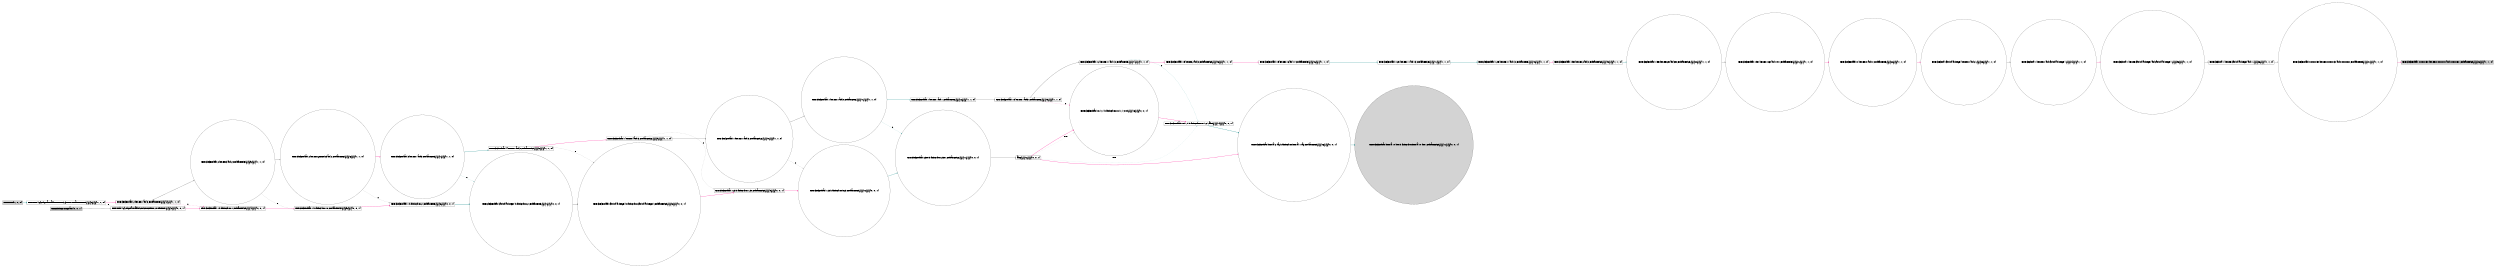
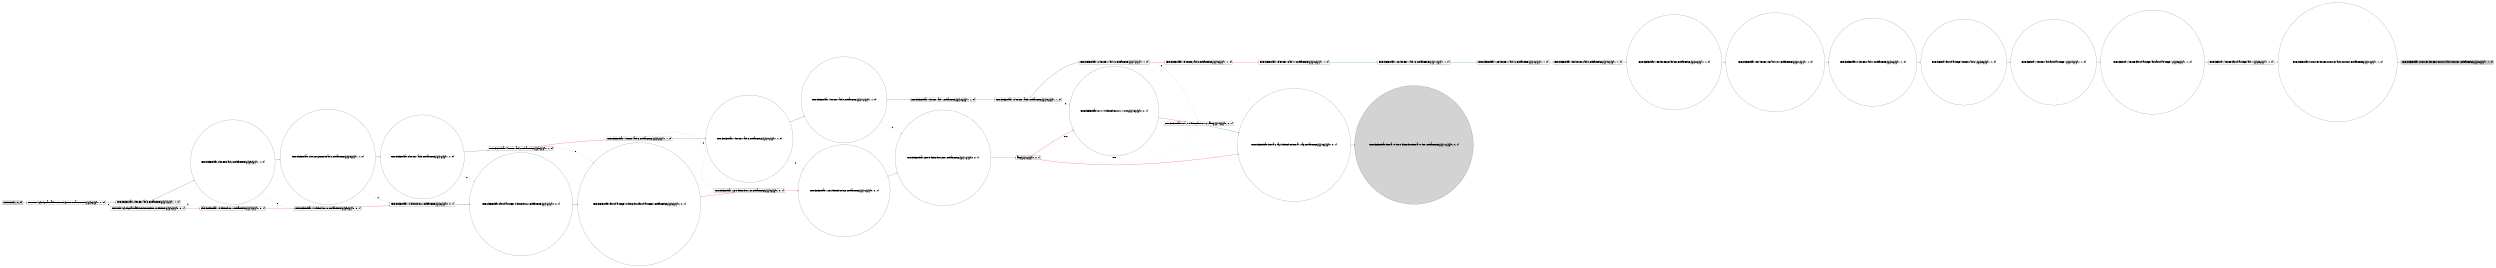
(66, 209) -> none
